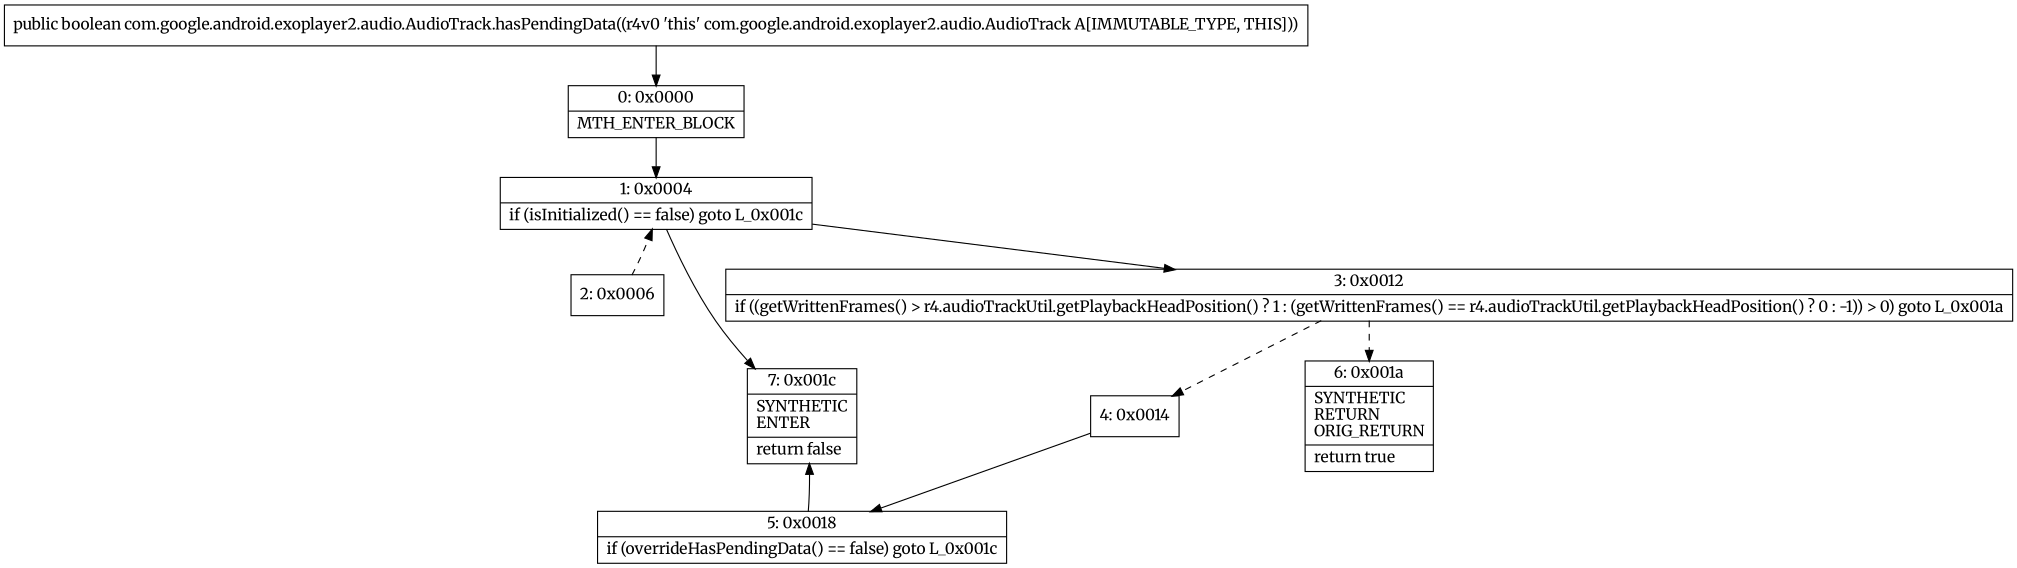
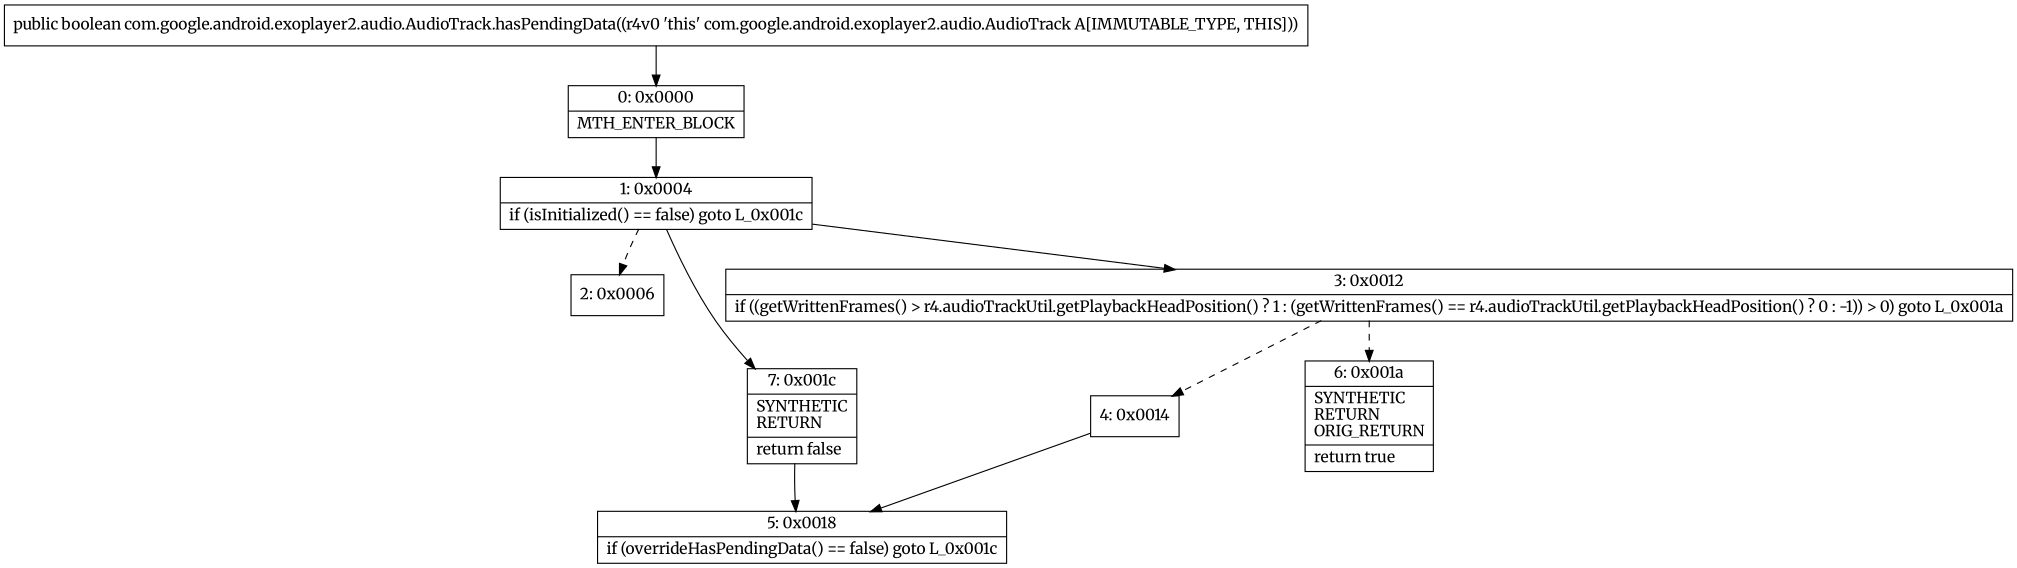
(641, 258) -> (631, 247)
(783, 423) -> (789, 423)
(809, 493) -> (795, 482)
